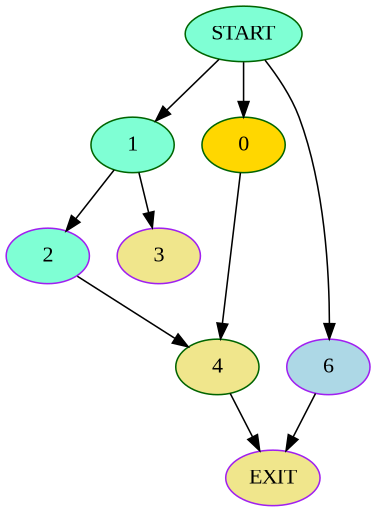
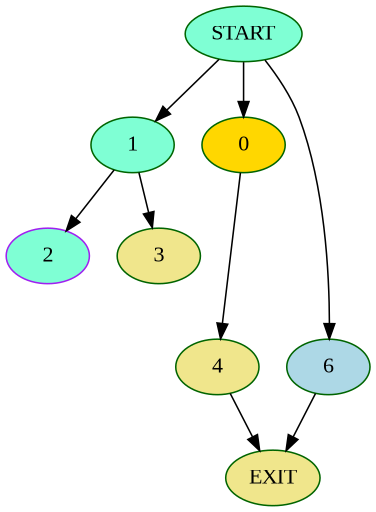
(159, 256) -> (159, 256)
(126, 307) -> none
(328, 367) -> (328, 367)
(273, 478) -> (273, 478)
